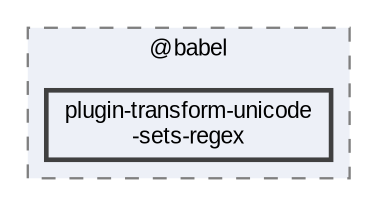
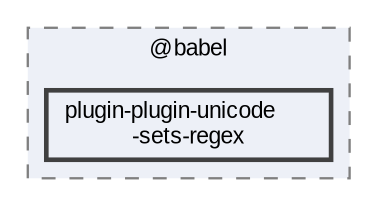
(189, 125) -> (189, 125)
